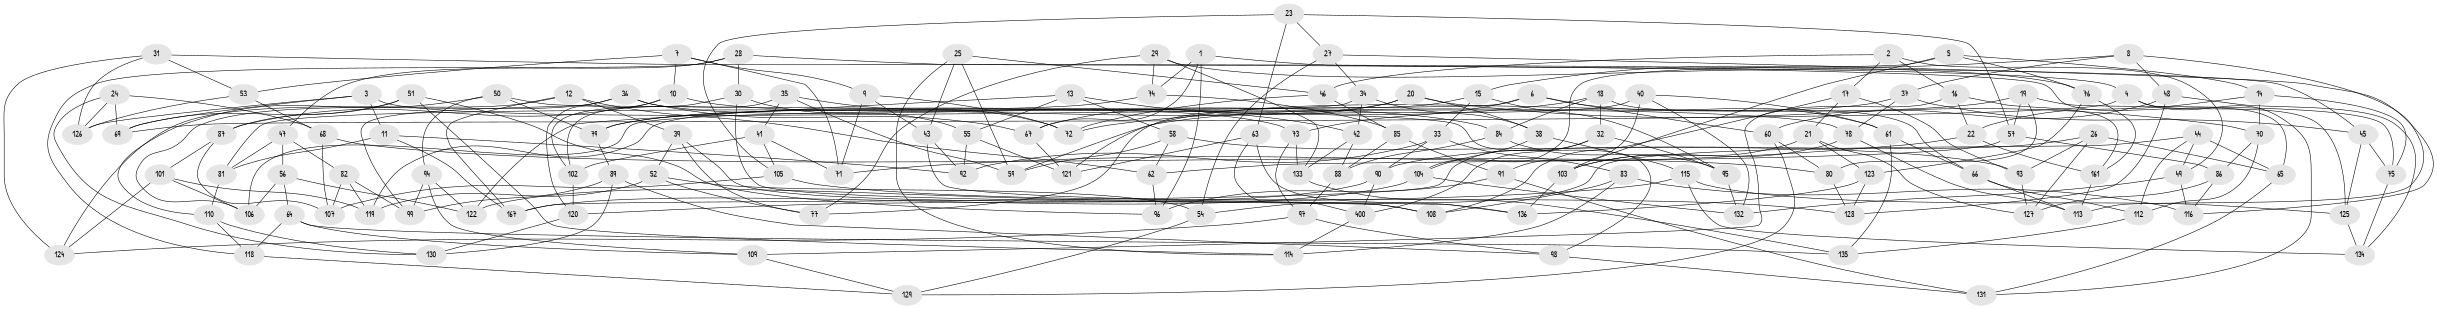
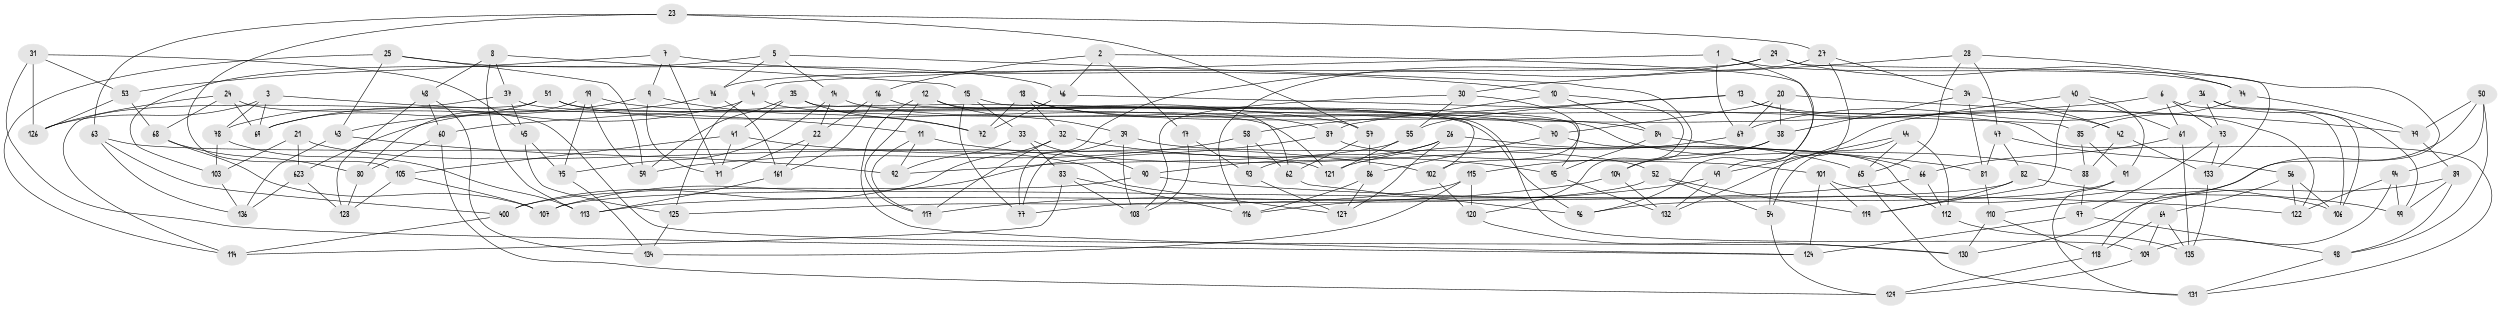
(1827, 114) -> none
(1870, 175) -> (299, 175)
(512, 215) -> (927, 215)
